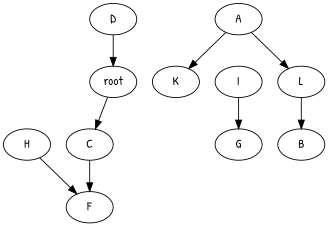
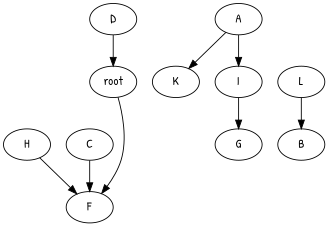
(267, 47) -> (239, 46)
(103, 109) -> (124, 143)
